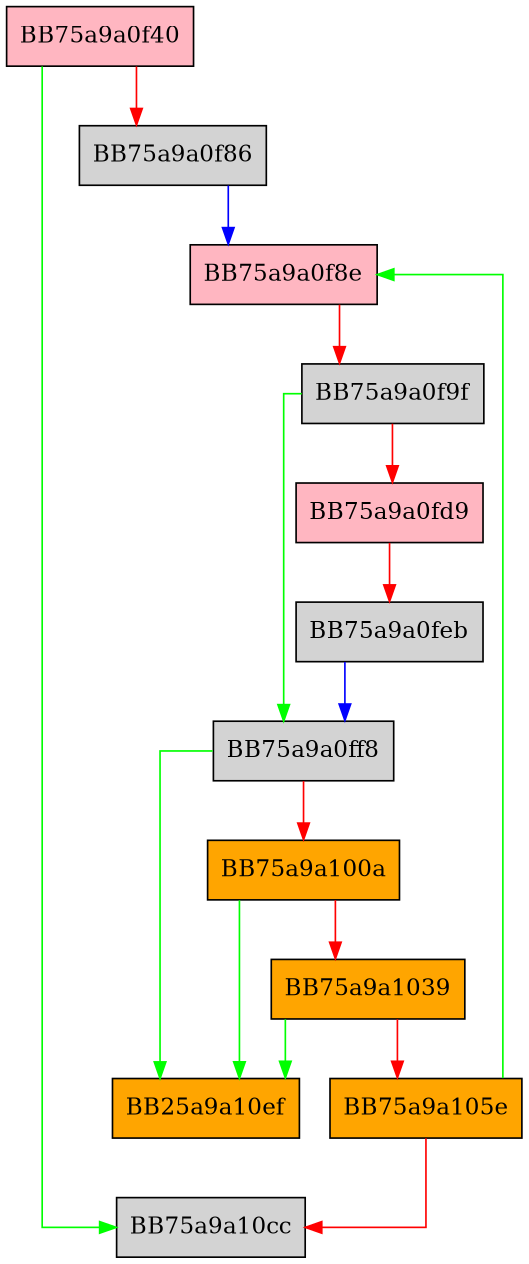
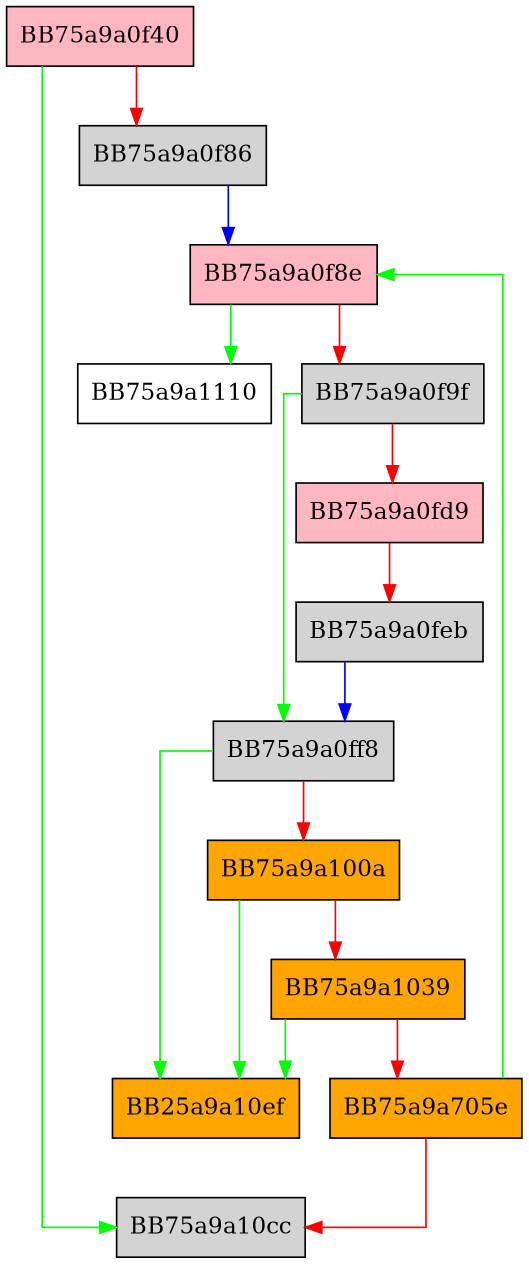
none -> (175, 394)
(426, 1108) -> (426, 1108)
